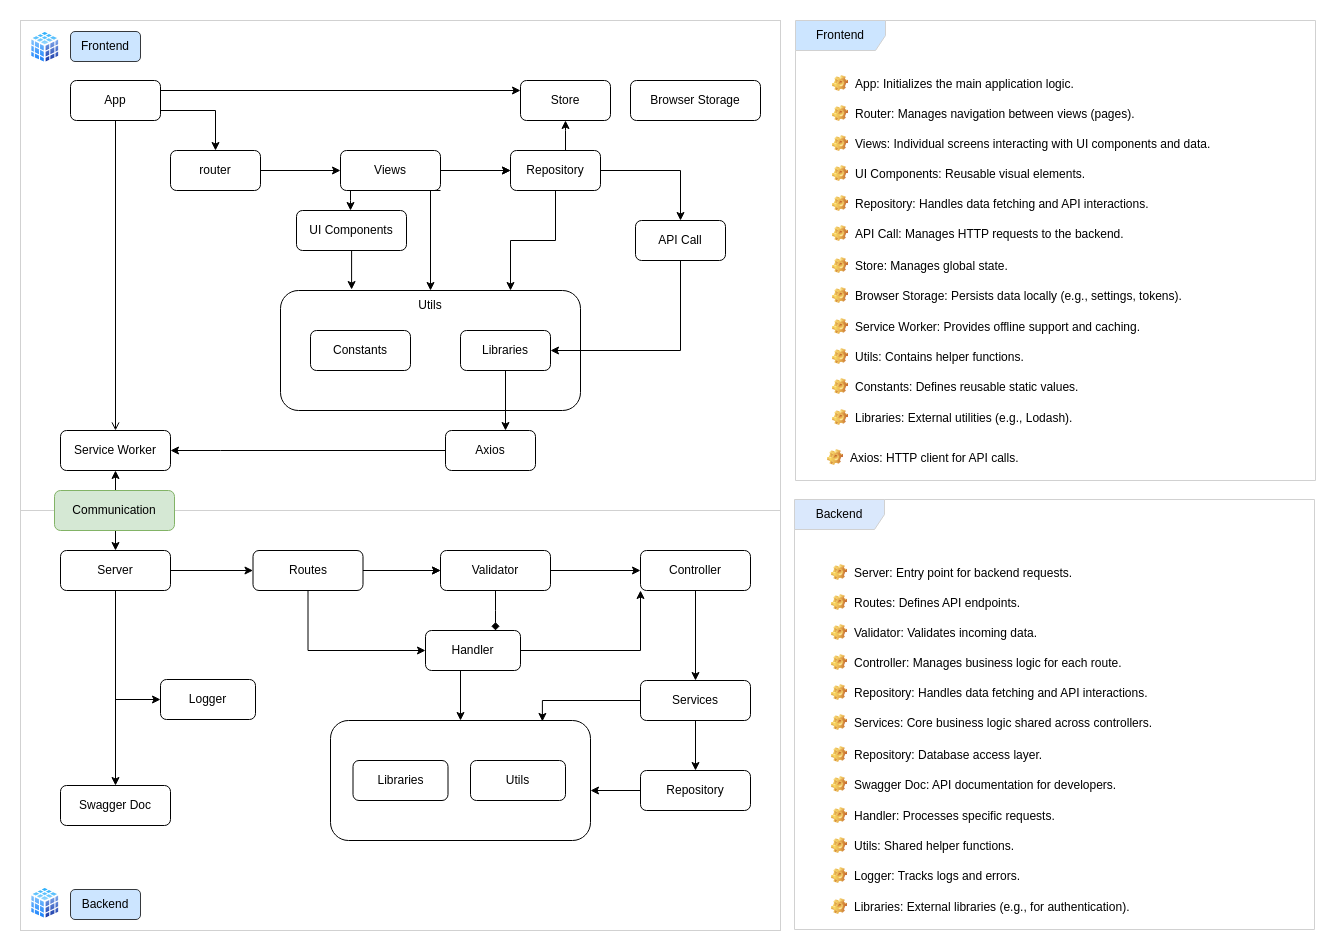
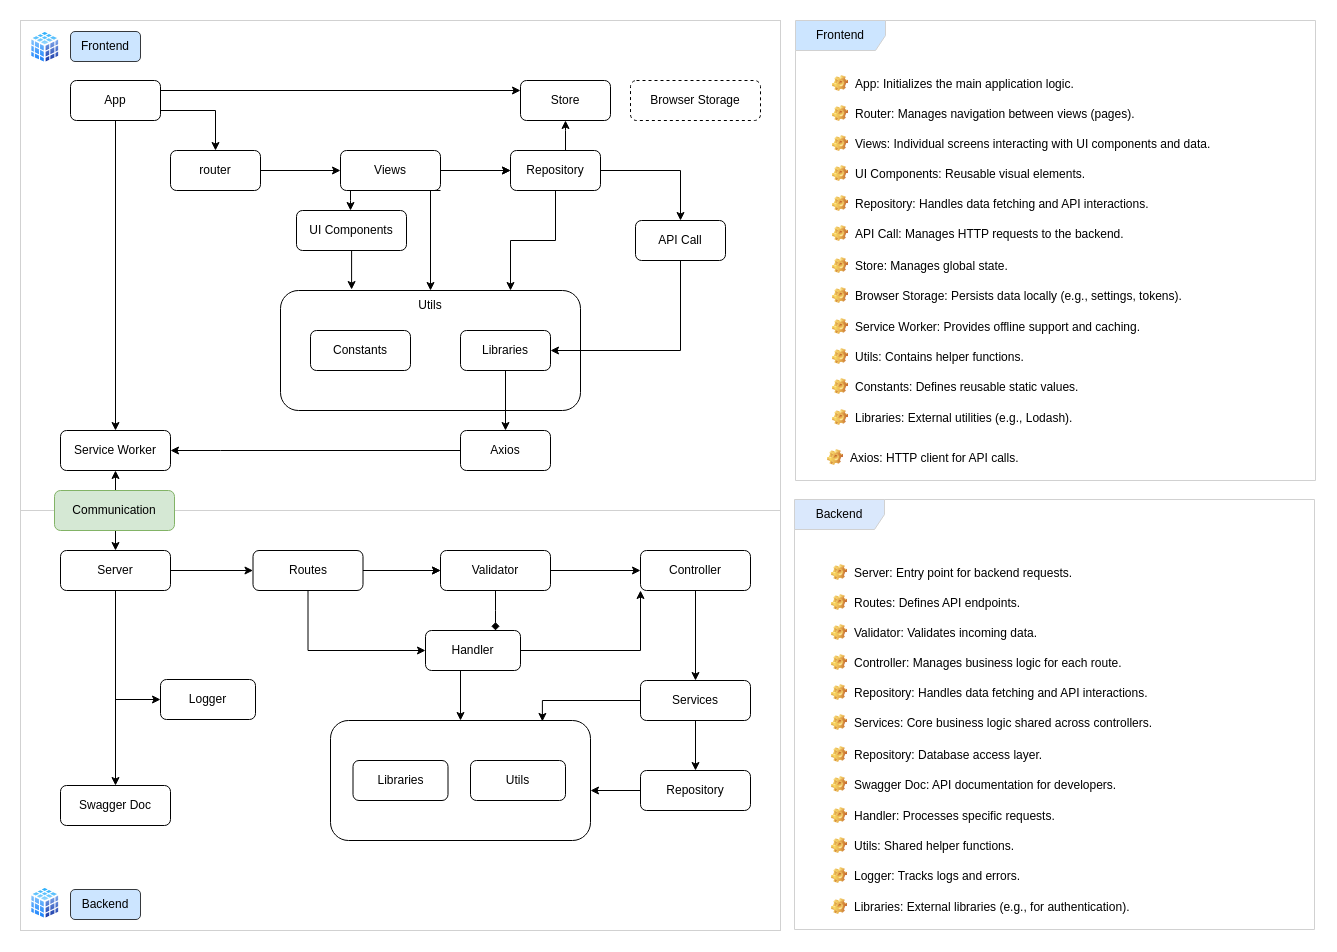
(696, 101) -> (696, 101)
(116, 423) -> (116, 422)
(491, 451) -> (506, 451)
